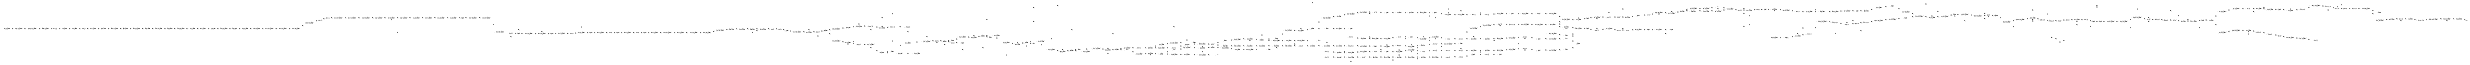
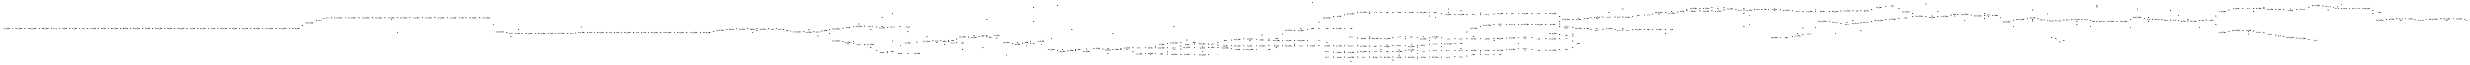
(542, 32) -> (506, 33)
